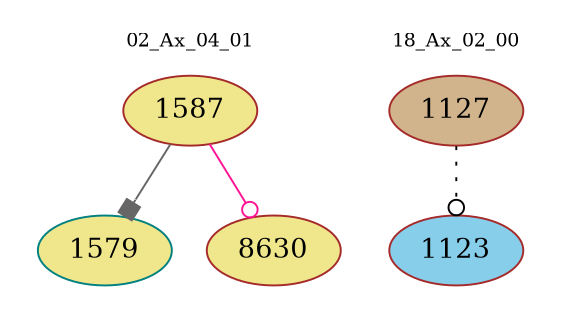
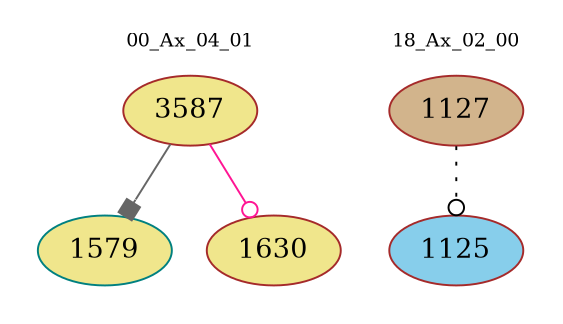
(190, 42) -> (190, 42)
(190, 111) -> (190, 111)
(274, 250) -> (274, 250)
(456, 250) -> (456, 250)
